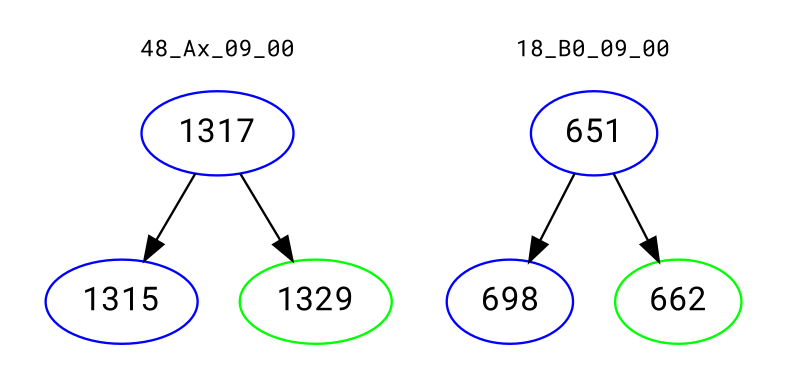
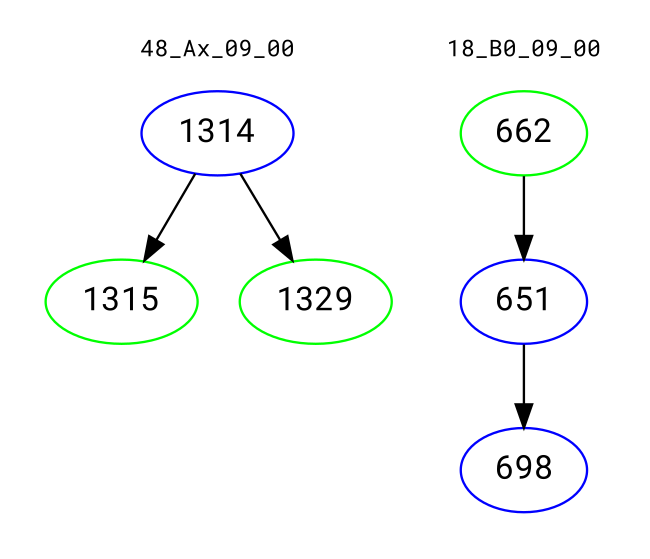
(218, 133) -> (218, 133)
(631, 207) -> (524, 206)
(122, 302) -> (122, 302)
